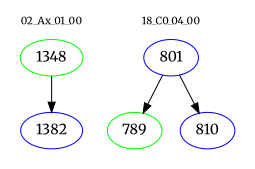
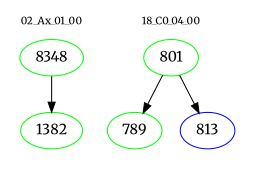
(52, 58) -> (52, 58)
(171, 58) -> (171, 58)
(52, 131) -> (52, 131)
(208, 131) -> (208, 131)
